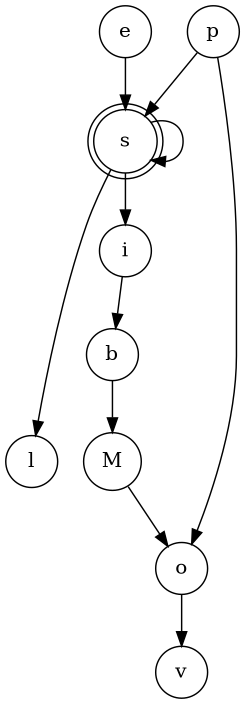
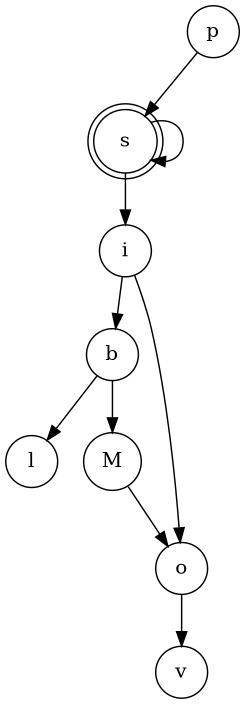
(125, 32) -> none
(66, 293) -> (77, 402)
(236, 296) -> (165, 400)
